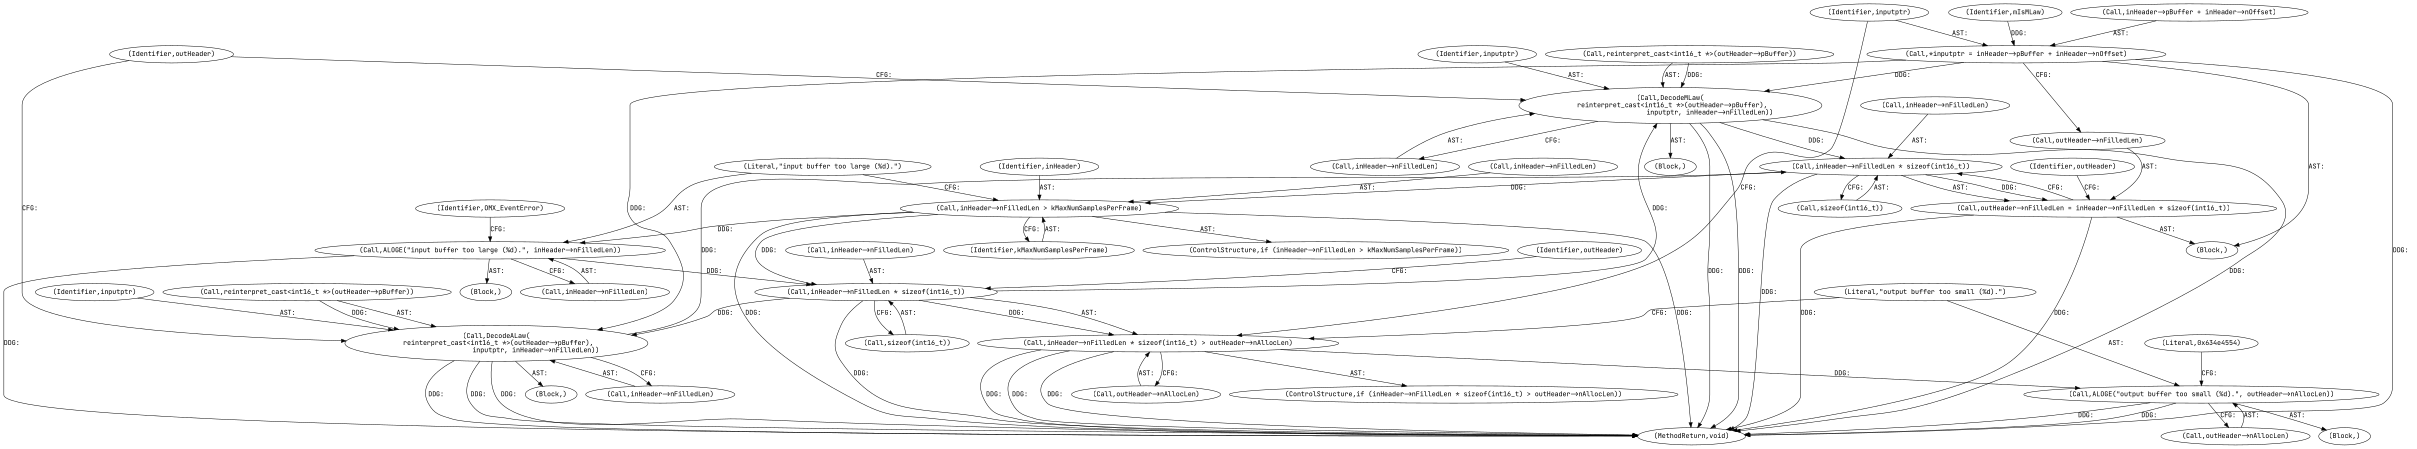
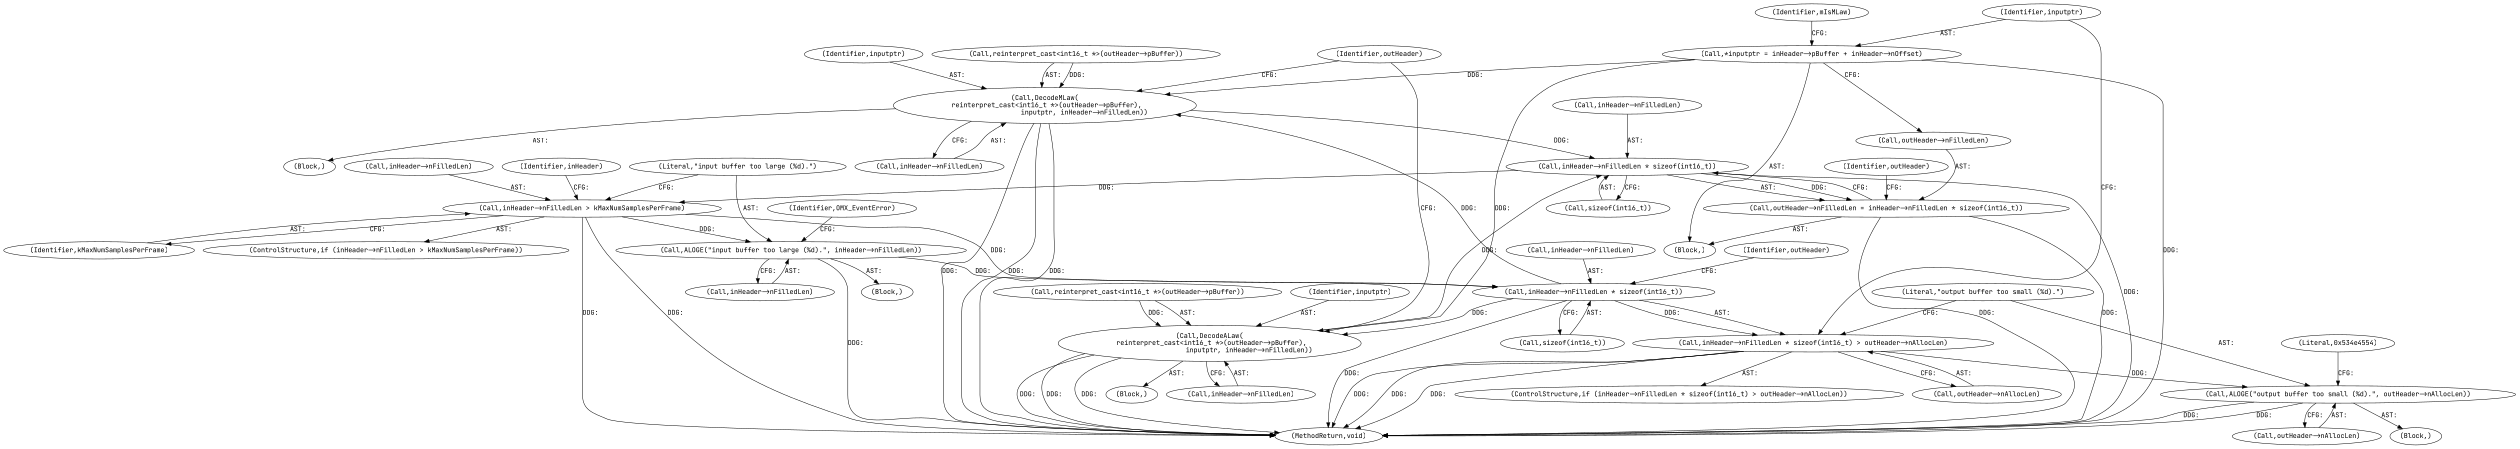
(2189, 12) -> none
(2021, 33) -> (1822, 33)
(1050, 188) -> (583, 188)
(2201, 343) -> (2338, 343)
